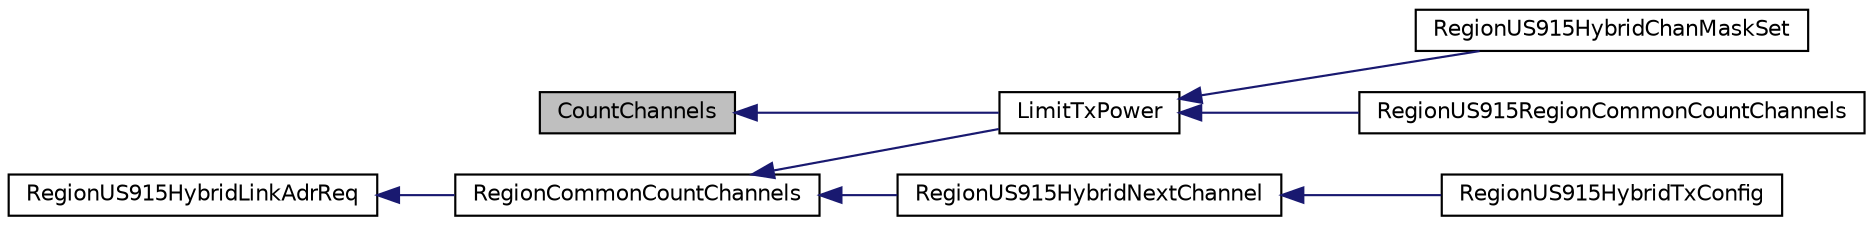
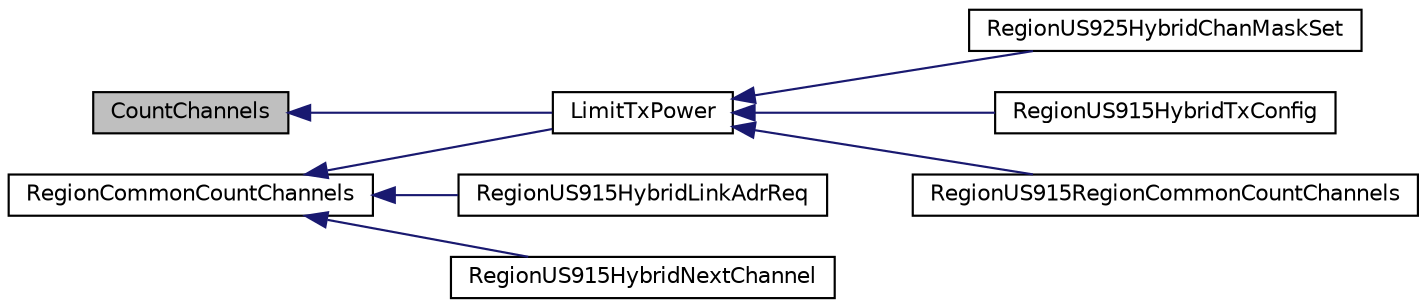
(1612, 30) -> (1165, 30)
(427, 195) -> (426, 195)
(1373, 195) -> (875, 113)
